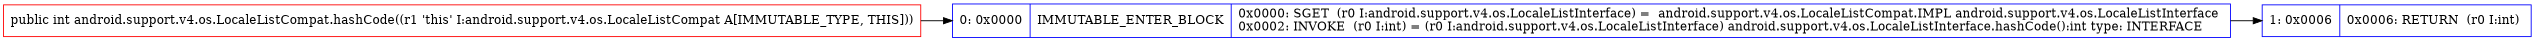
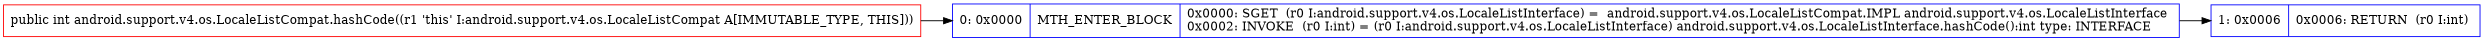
(1131, 20) -> (1105, 20)
